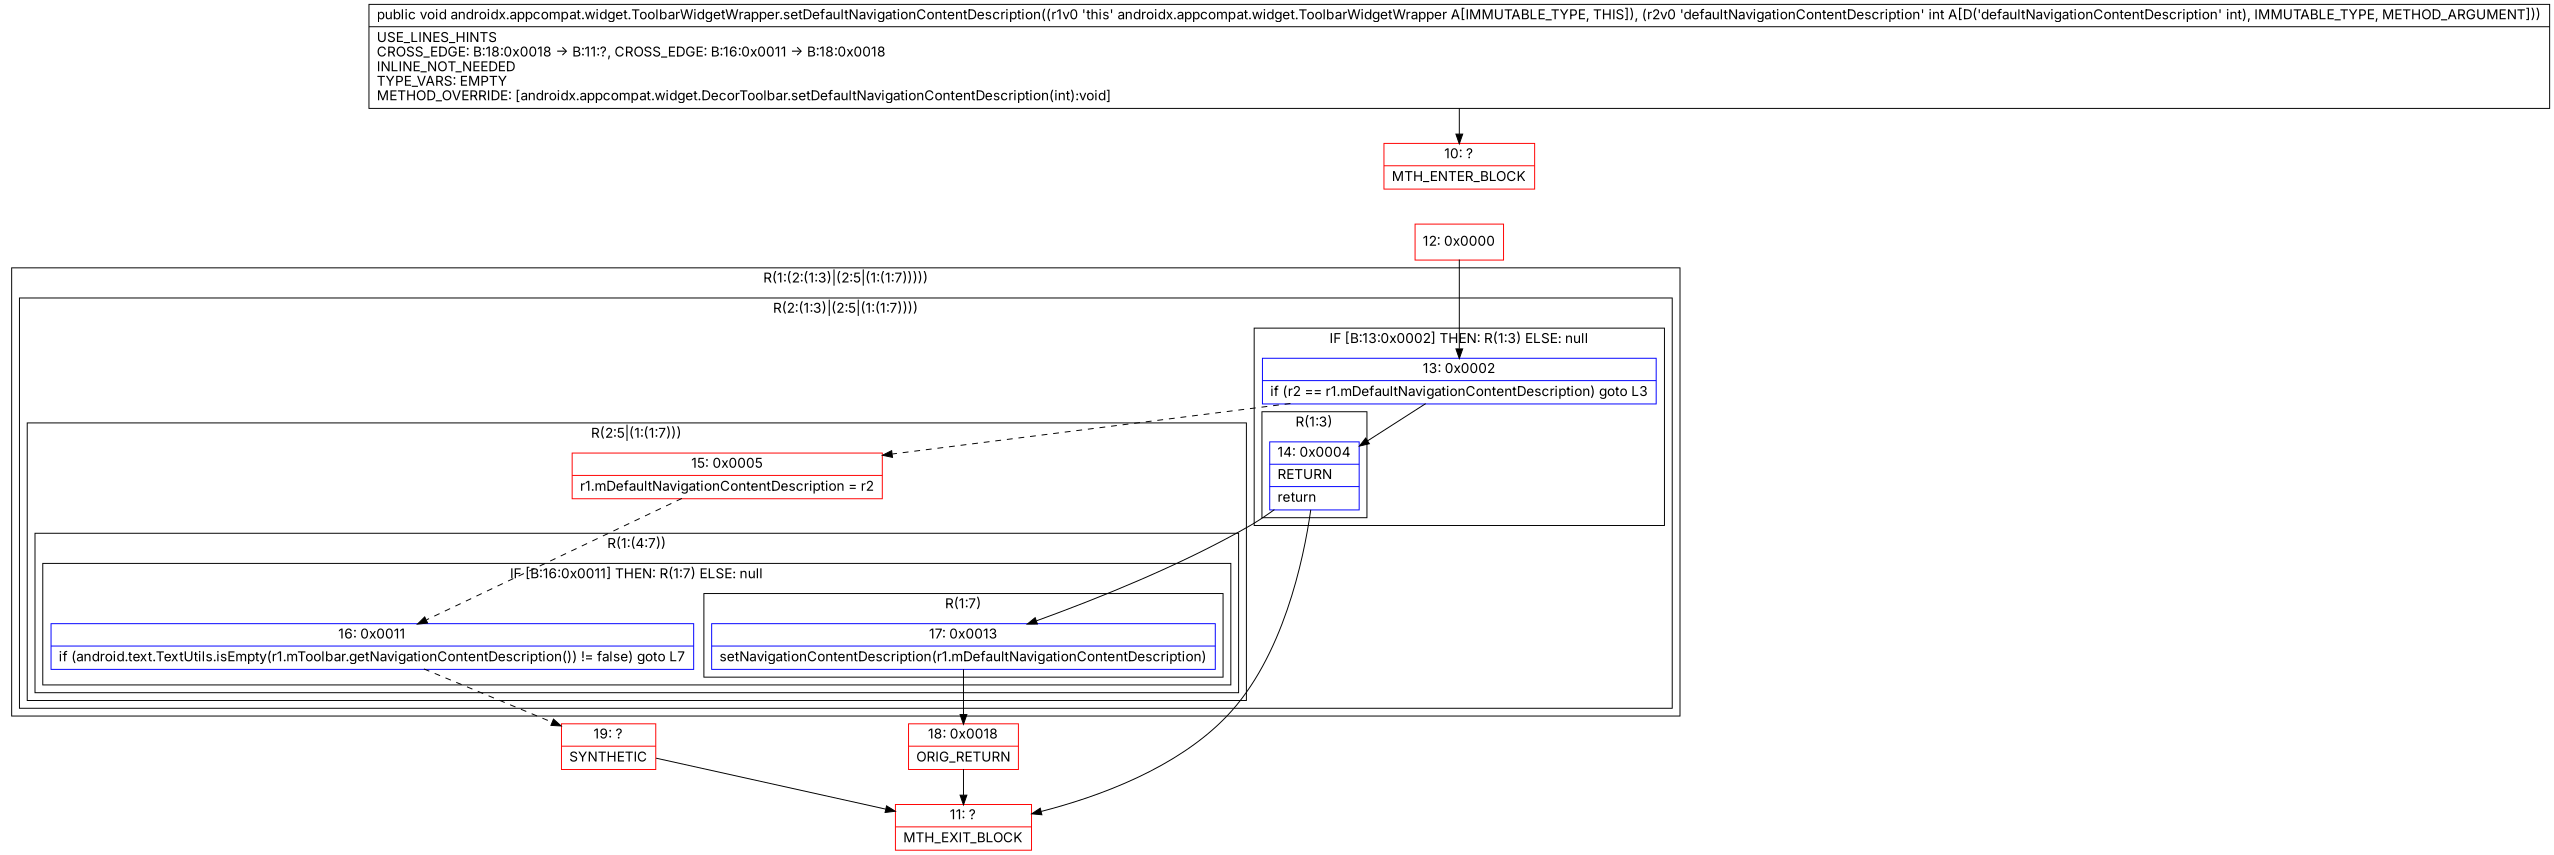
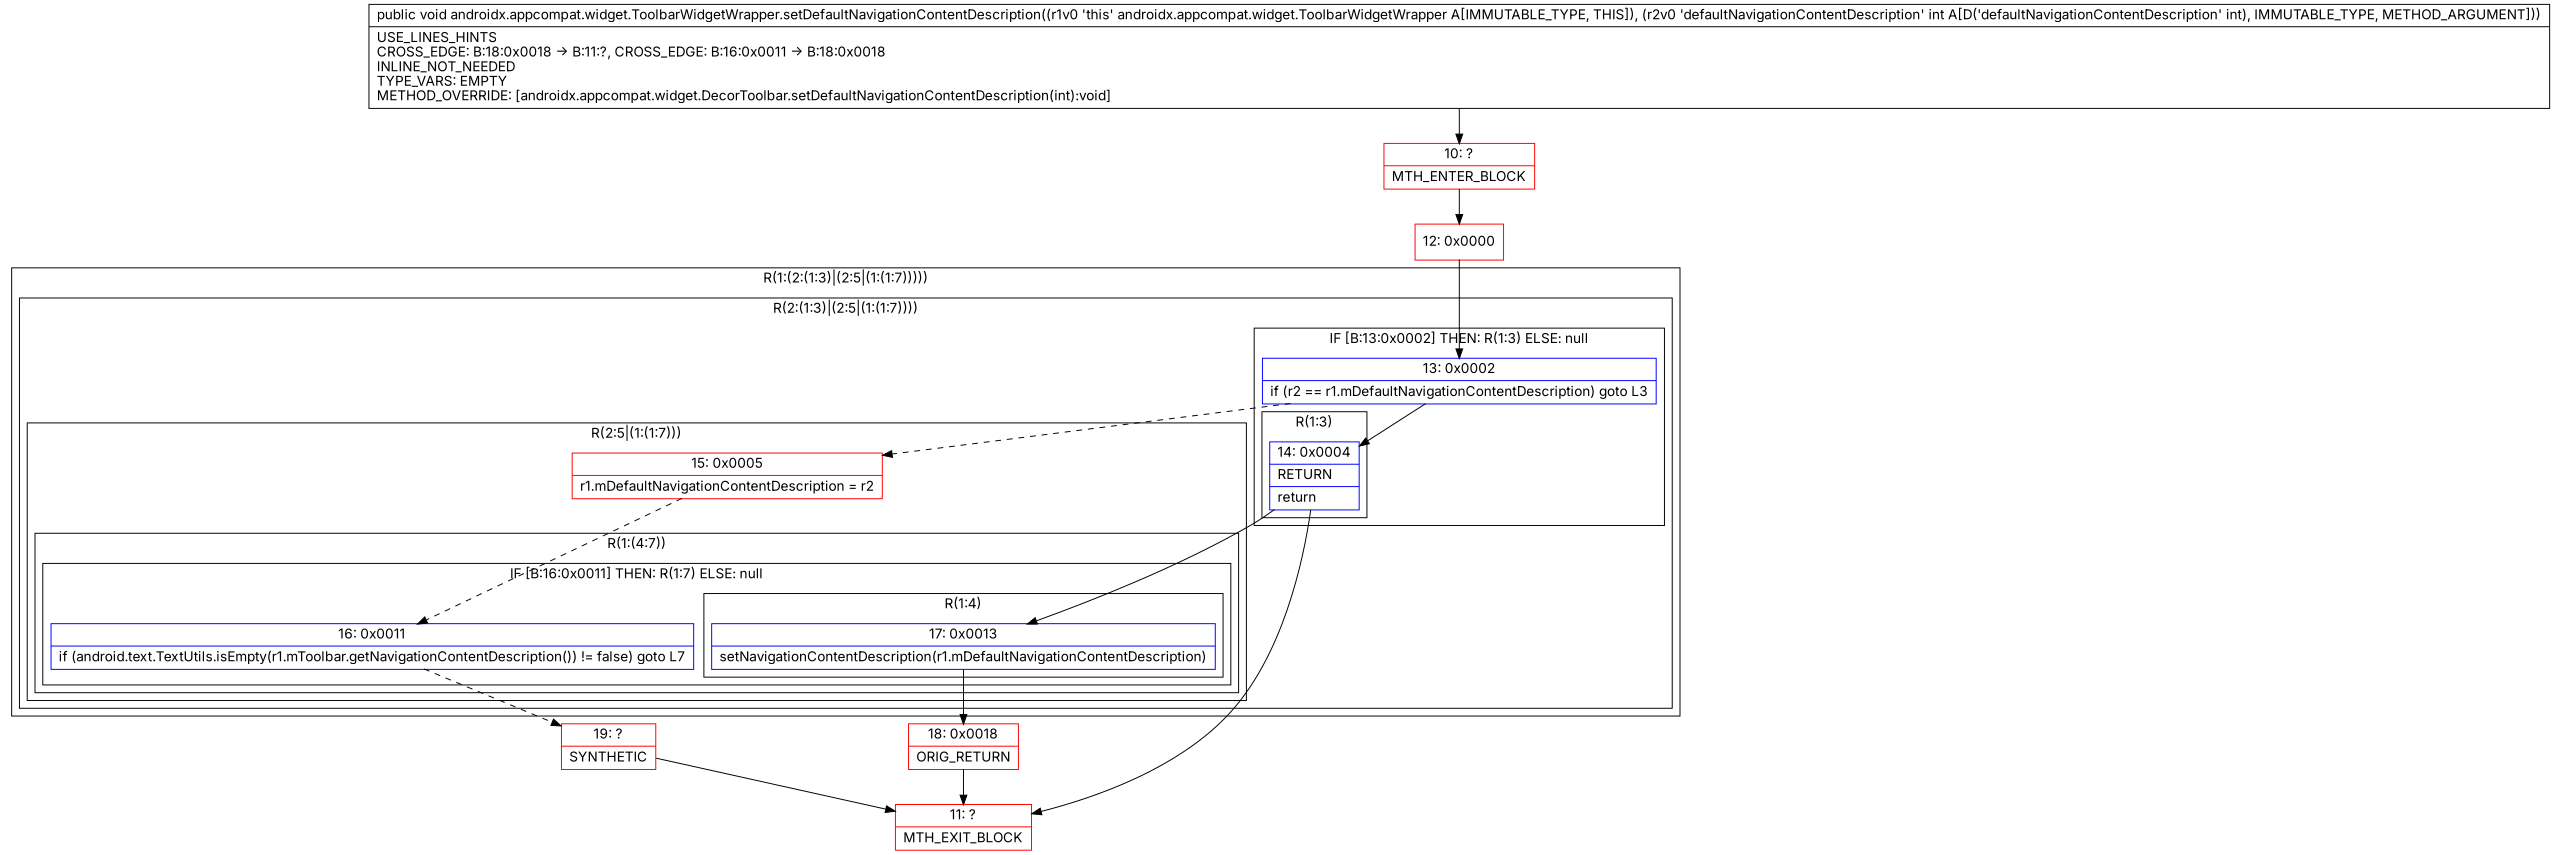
none -> (1459, 202)
(963, 605) -> (963, 605)
